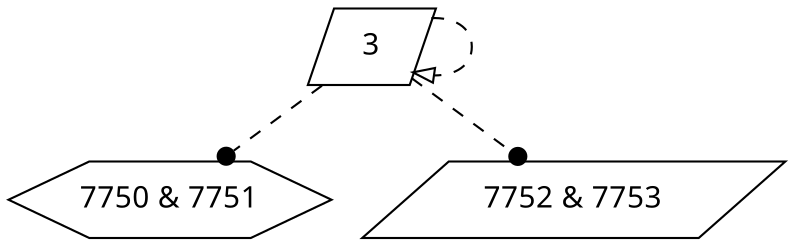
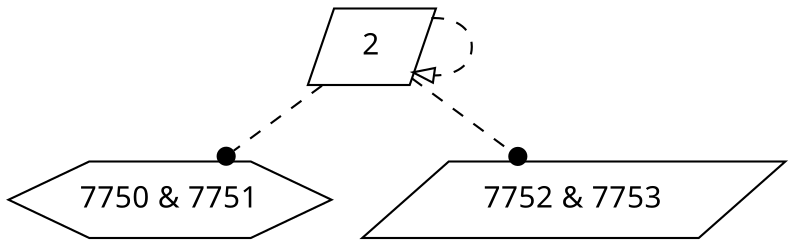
(372, 47) -> (372, 47)
